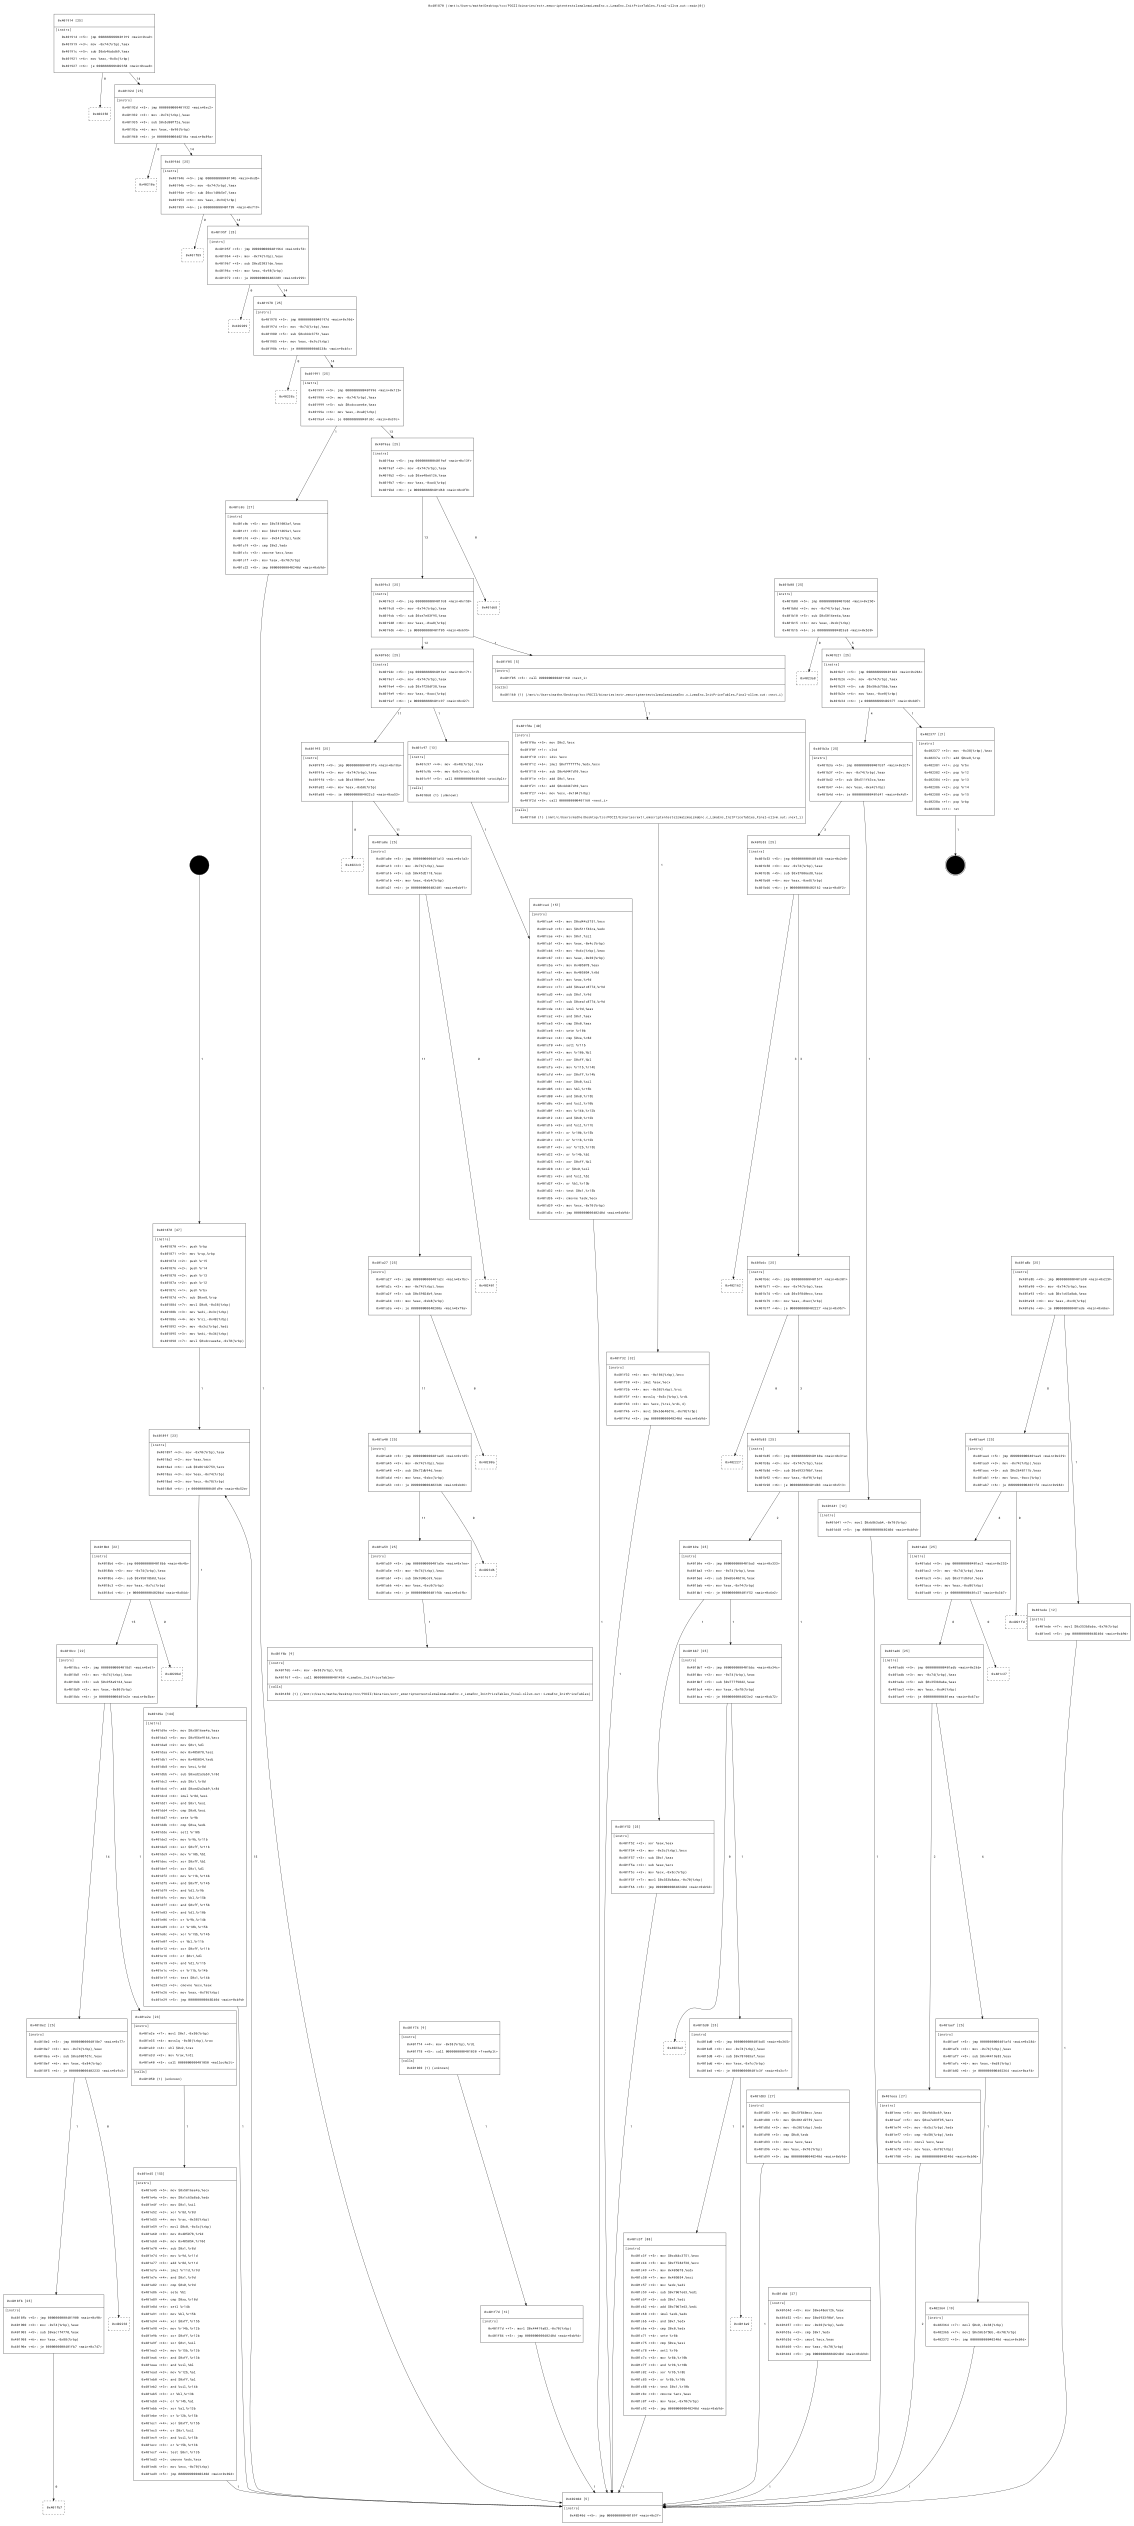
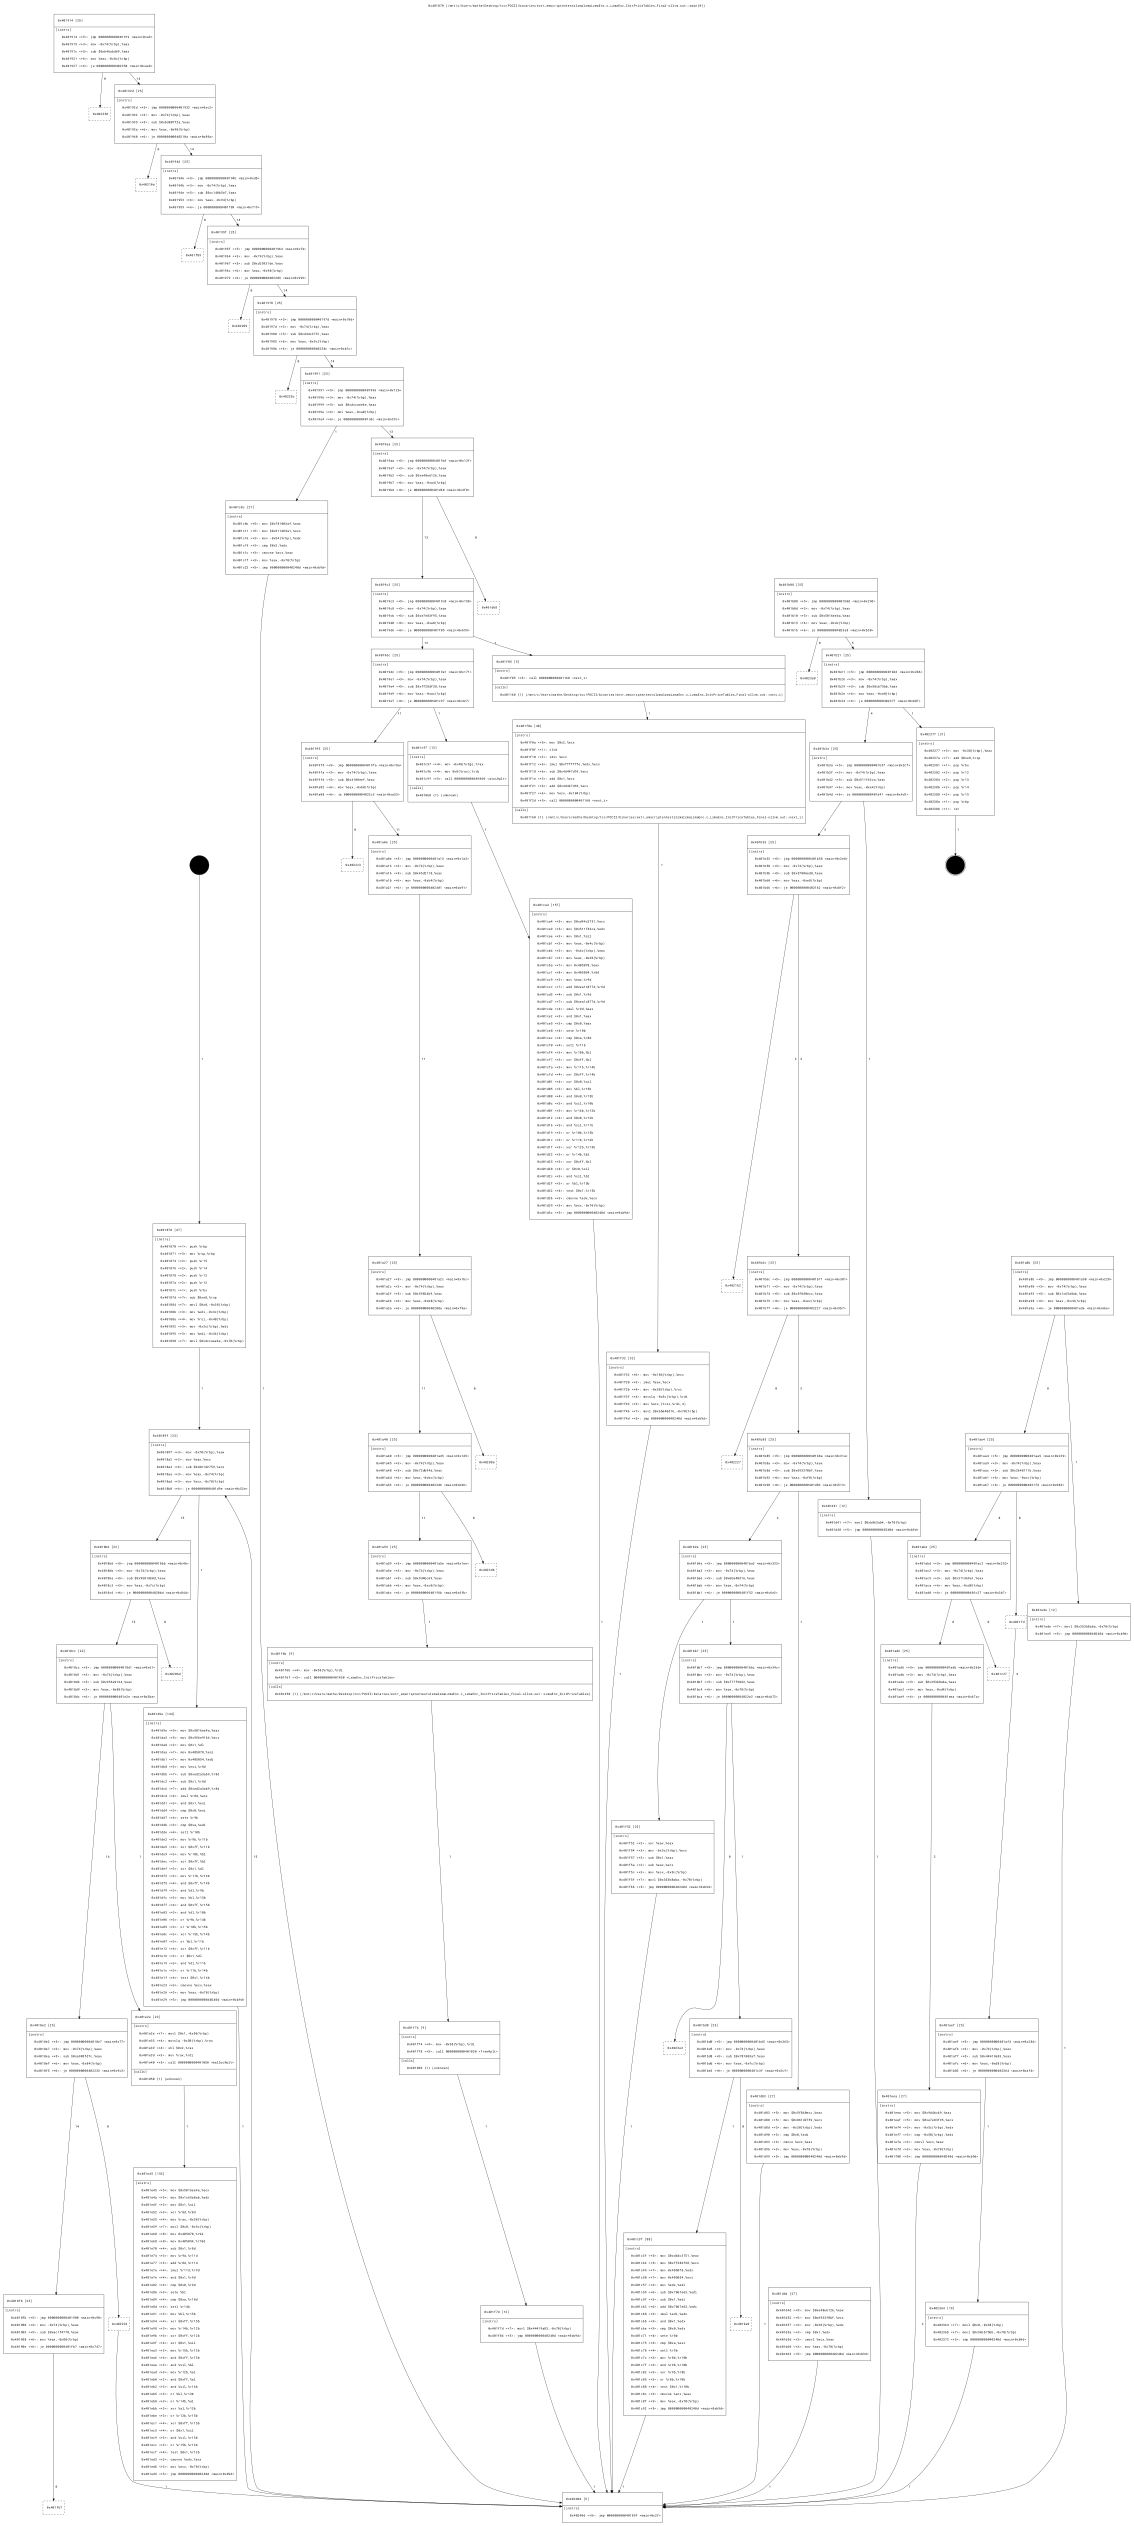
(486, 1286) -> none
none -> (170, 1517)
none -> (440, 1860)
(959, 1860) -> (1003, 1822)
(76, 2126) -> (76, 2126)
(391, 2501) -> (269, 2496)
